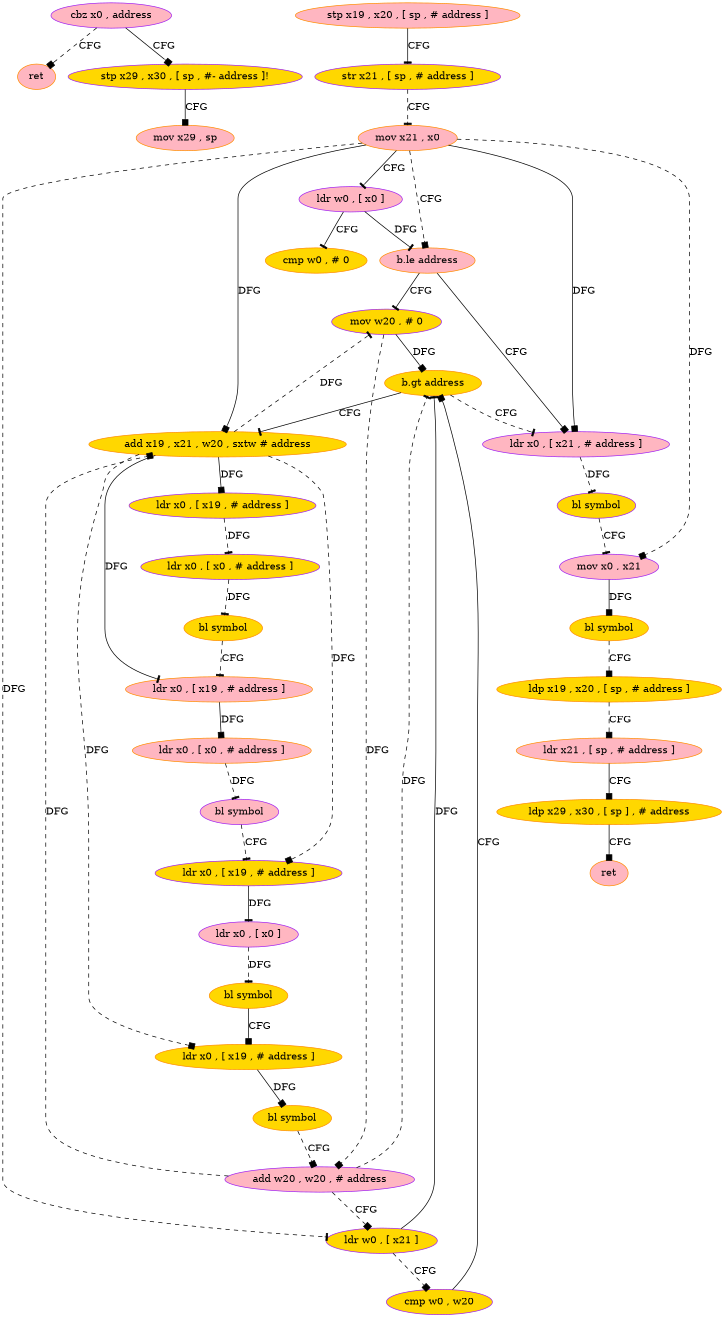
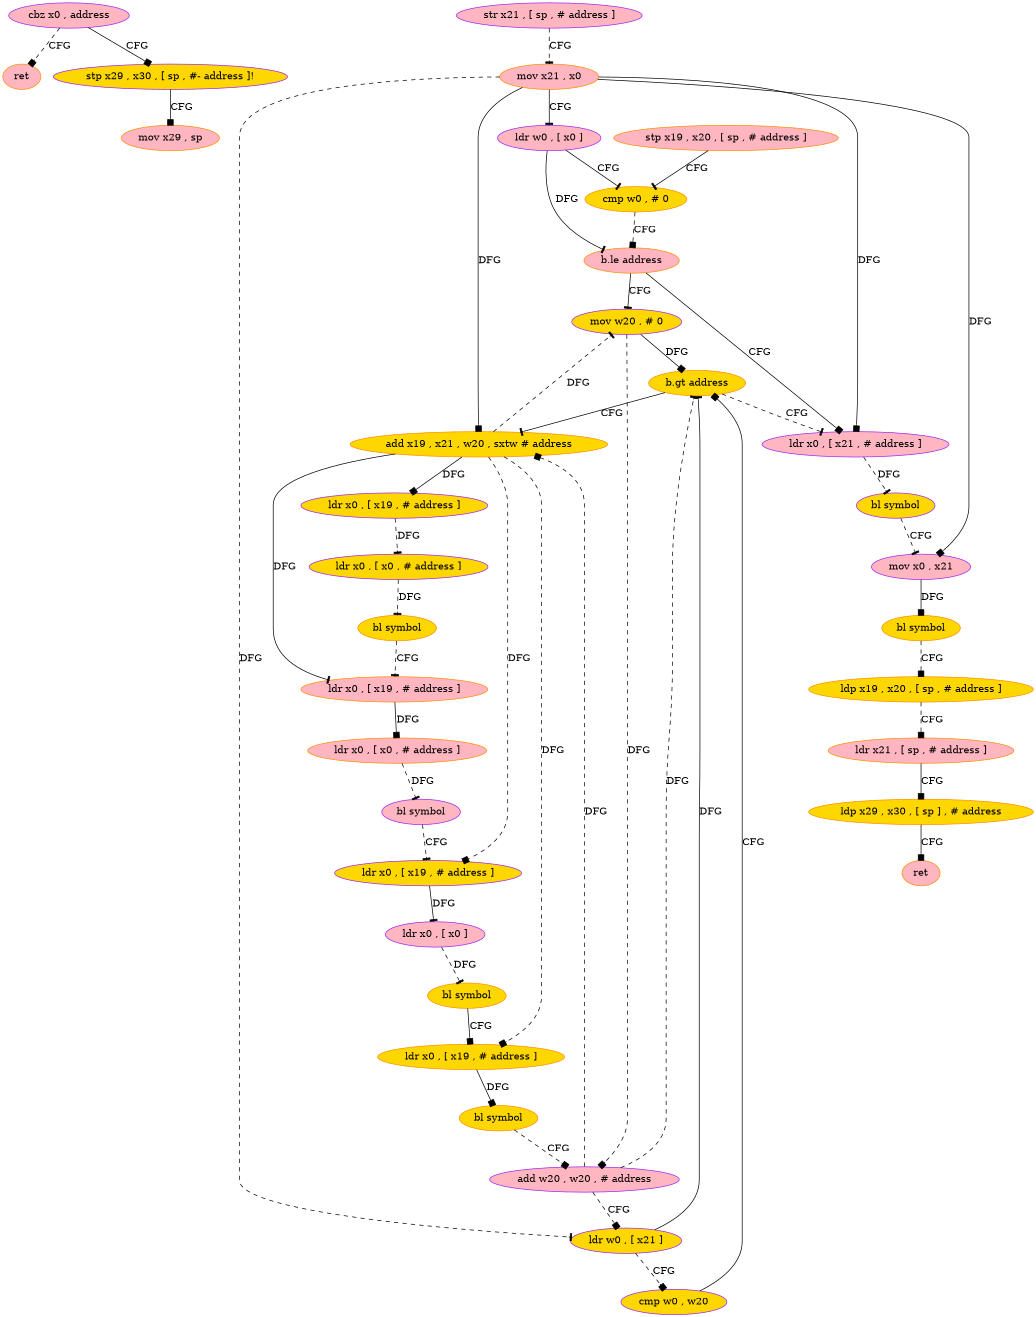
(408, 44) -> (682, 168)
(408, 77) -> (549, 15)
(417, 196) -> (634, 226)
(689, 261) -> (969, 157)
